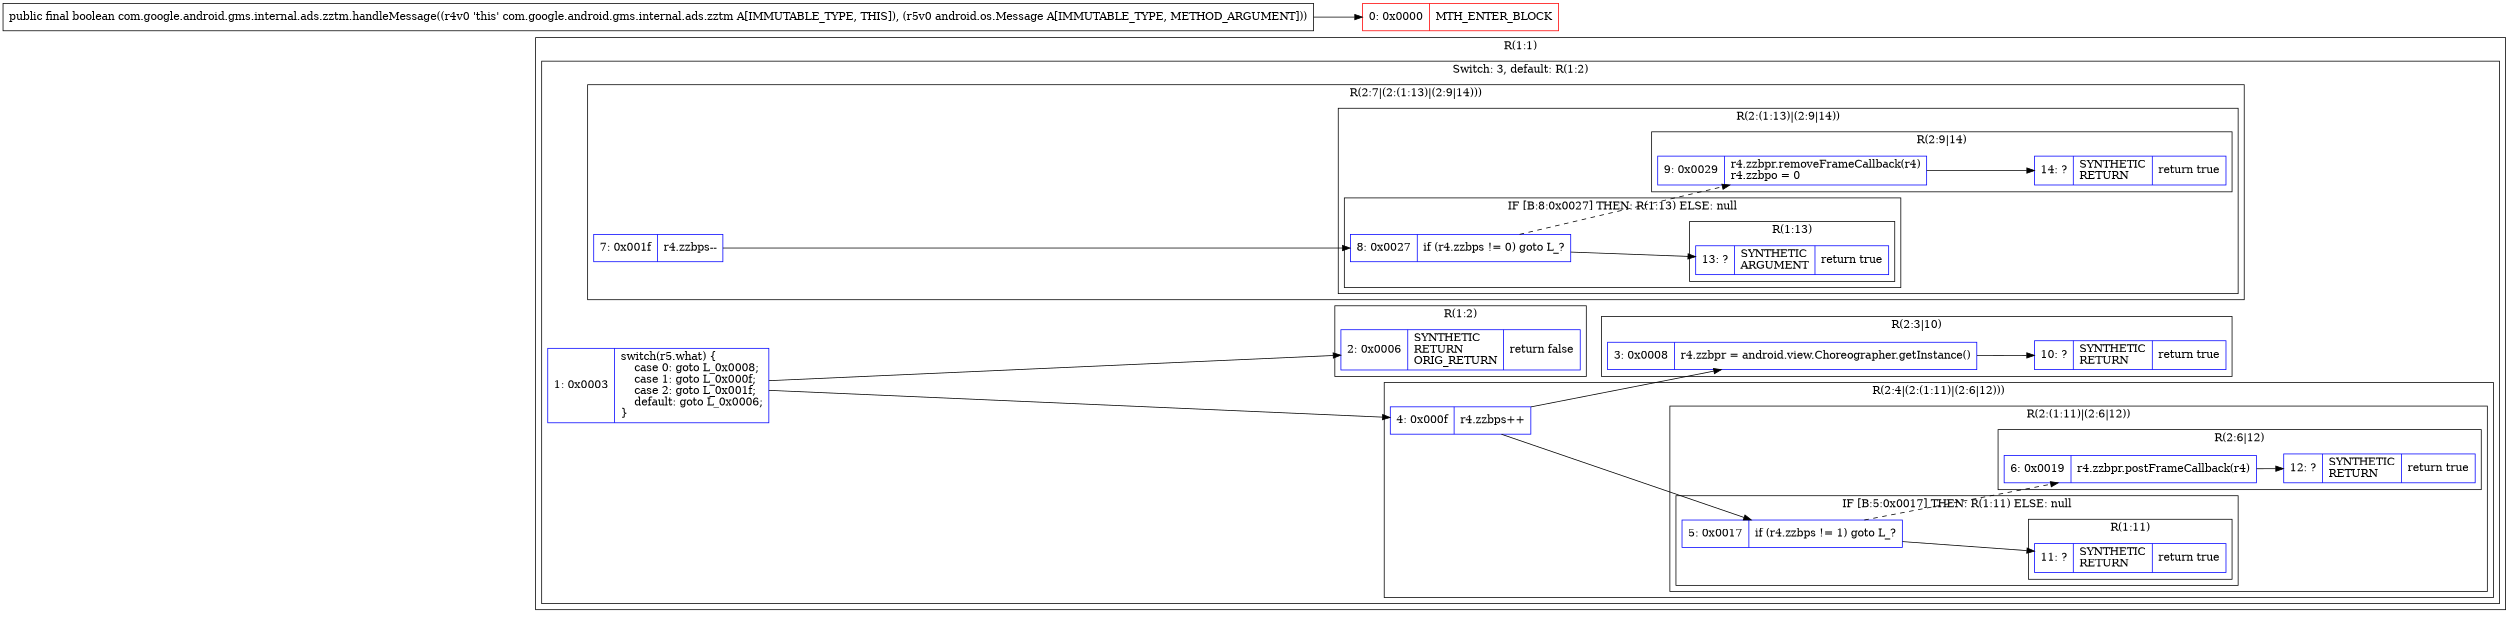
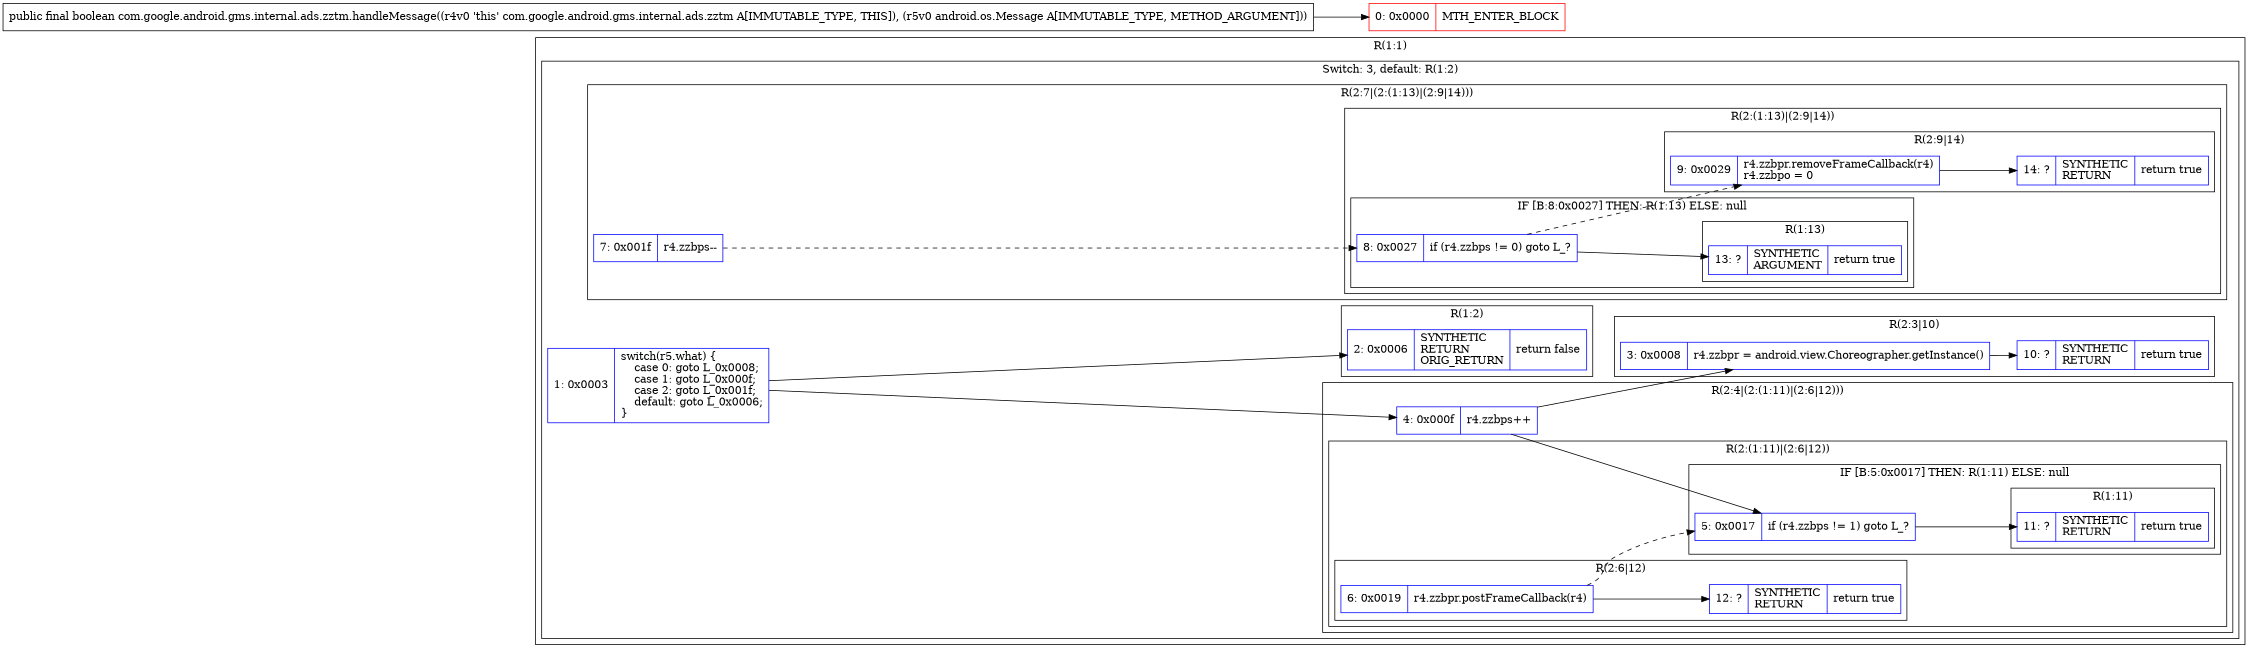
(1033, 248) -> (1036, 248)
(1958, 502) -> (1631, 549)
